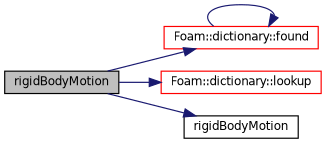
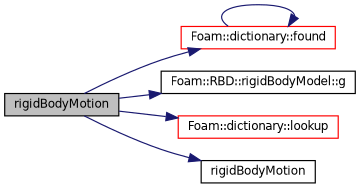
none -> (258, 82)
